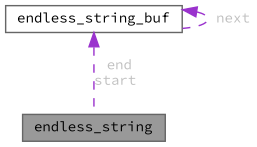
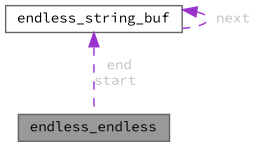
(94, 128) -> (94, 128)
